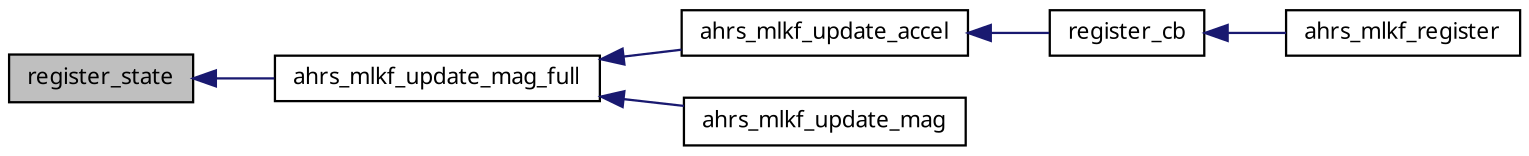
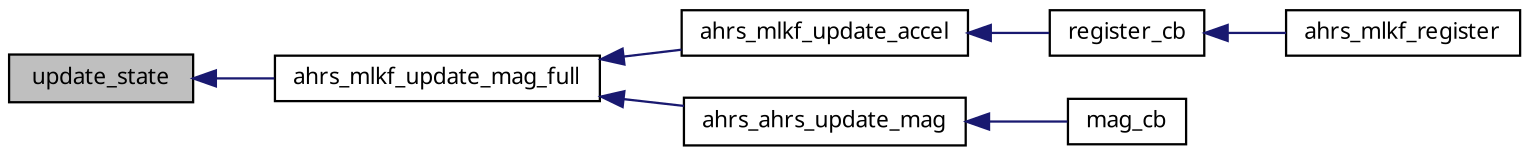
(101, 78) -> (101, 78)
(825, 122) -> (825, 122)
none -> (1127, 122)
